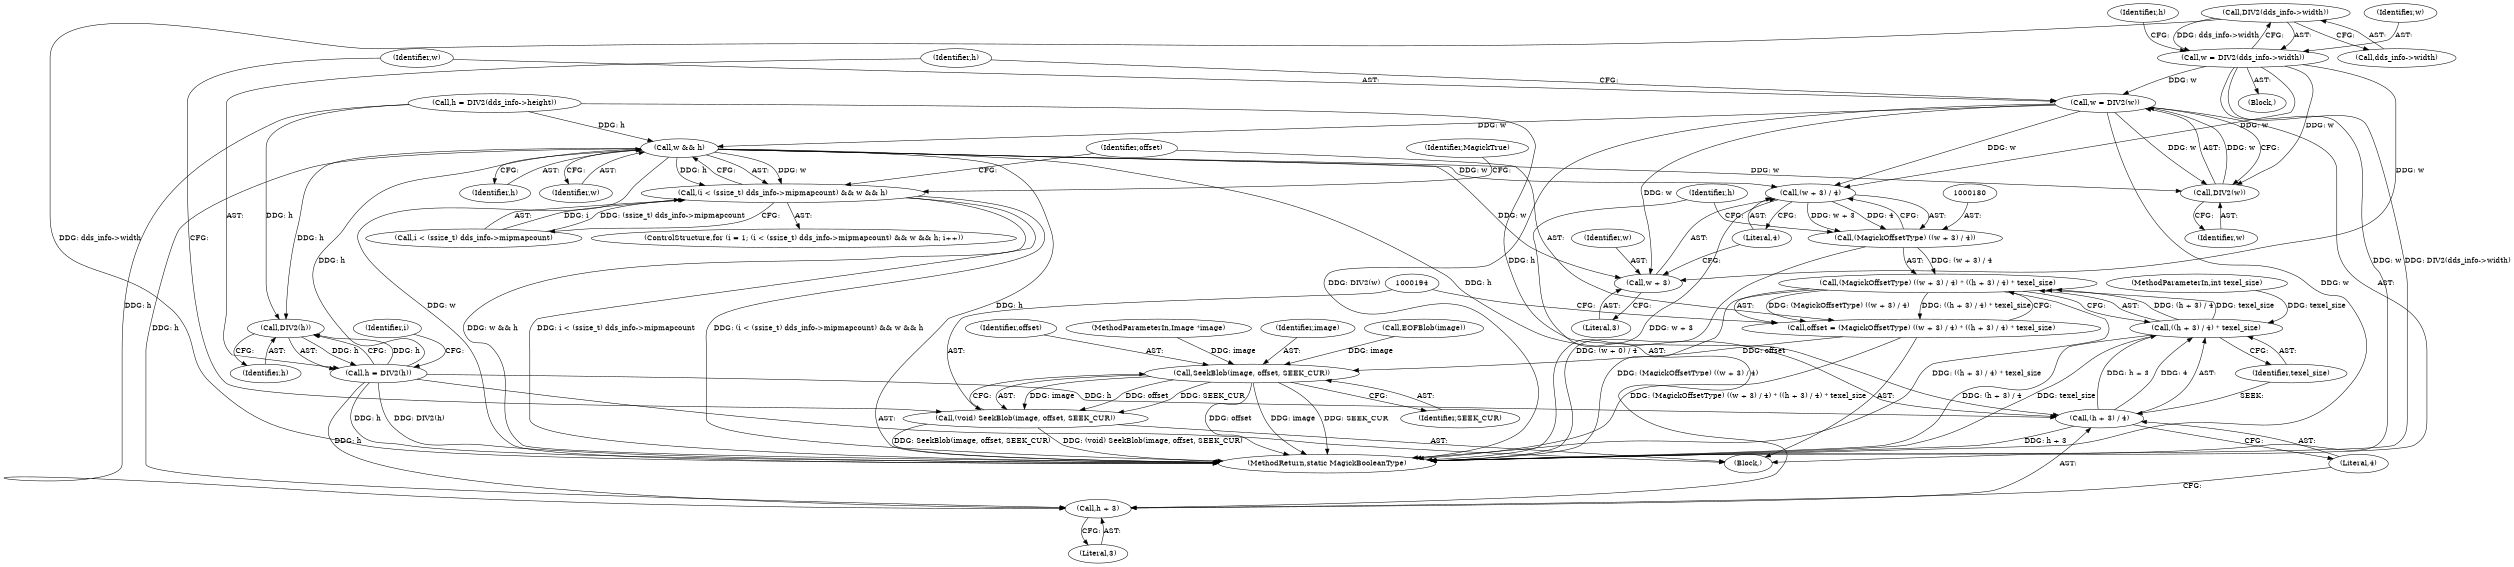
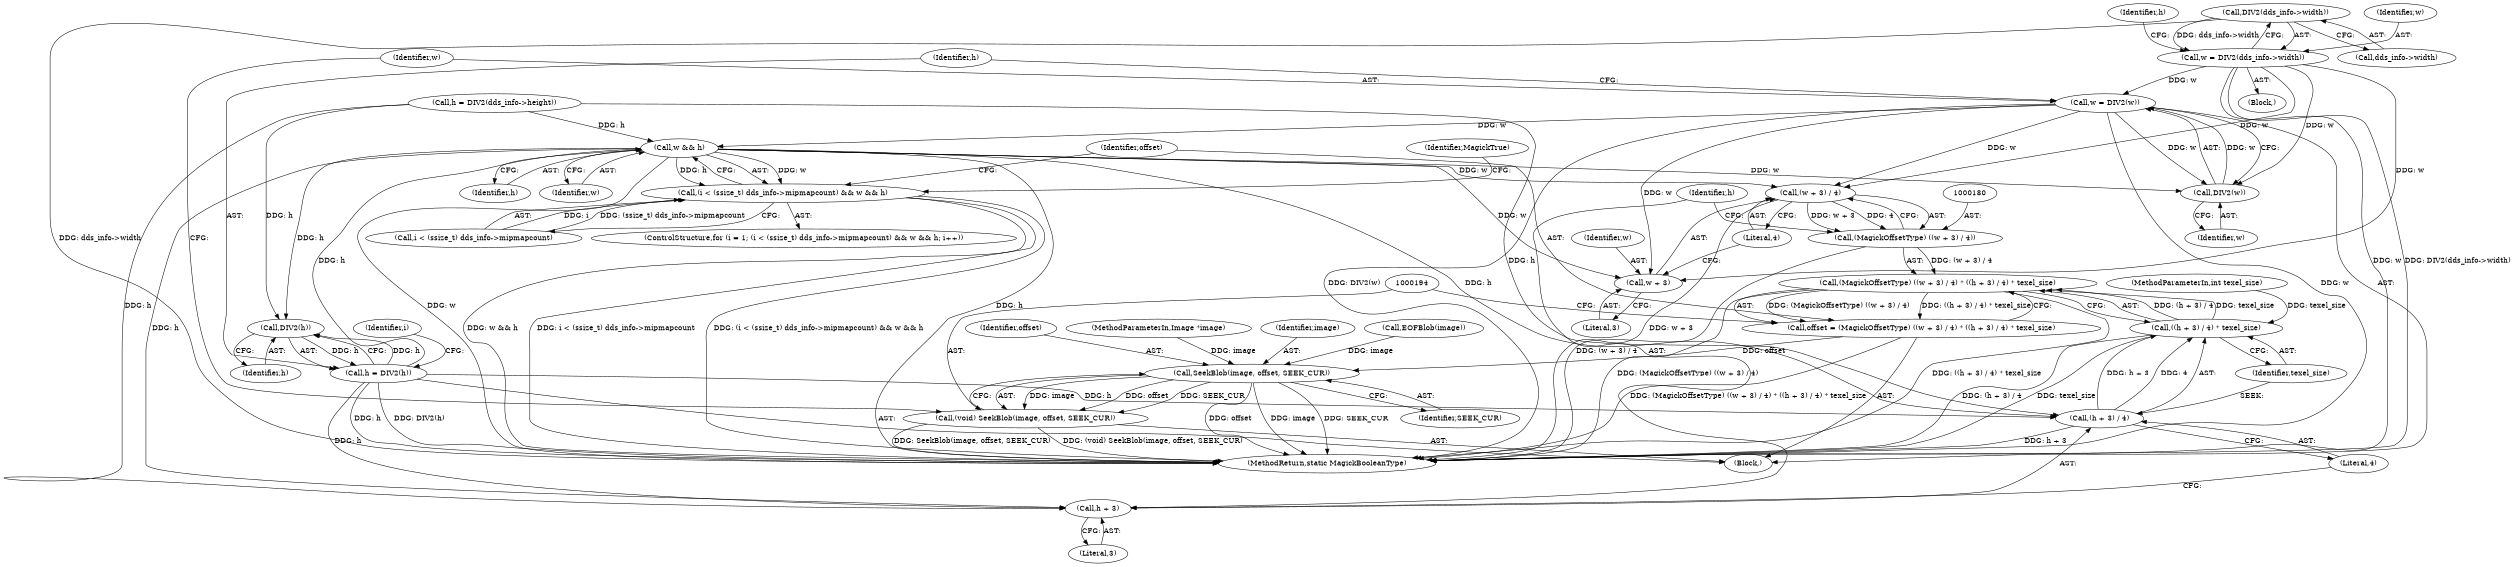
(1607, 351) -> (1607, 351)
